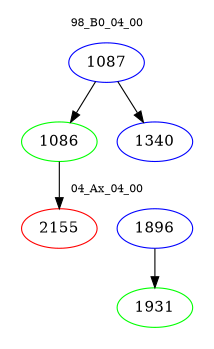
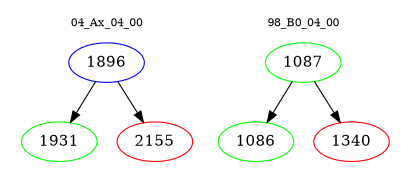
(107, 63) -> (303, 63)
(155, 142) -> (352, 142)
(59, 186) -> (128, 97)
